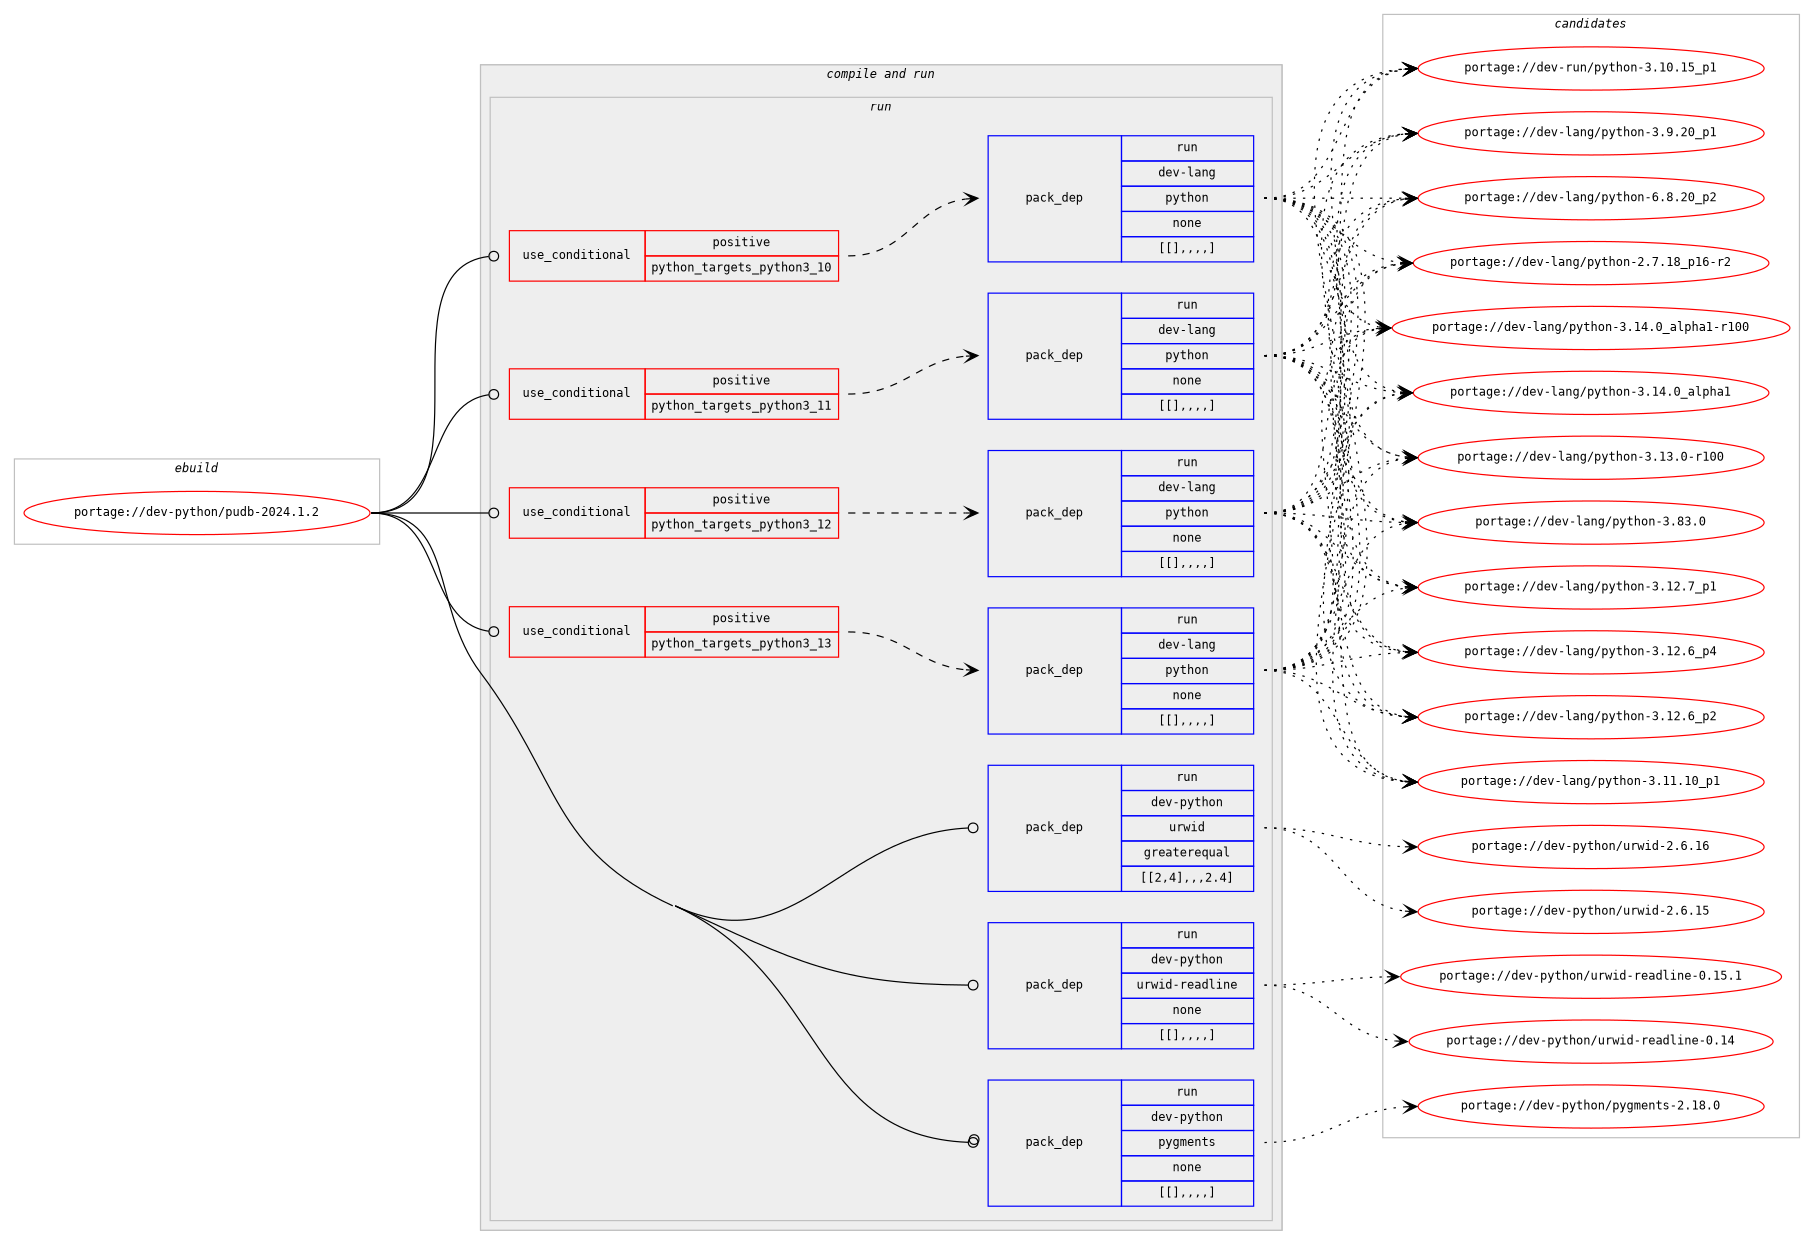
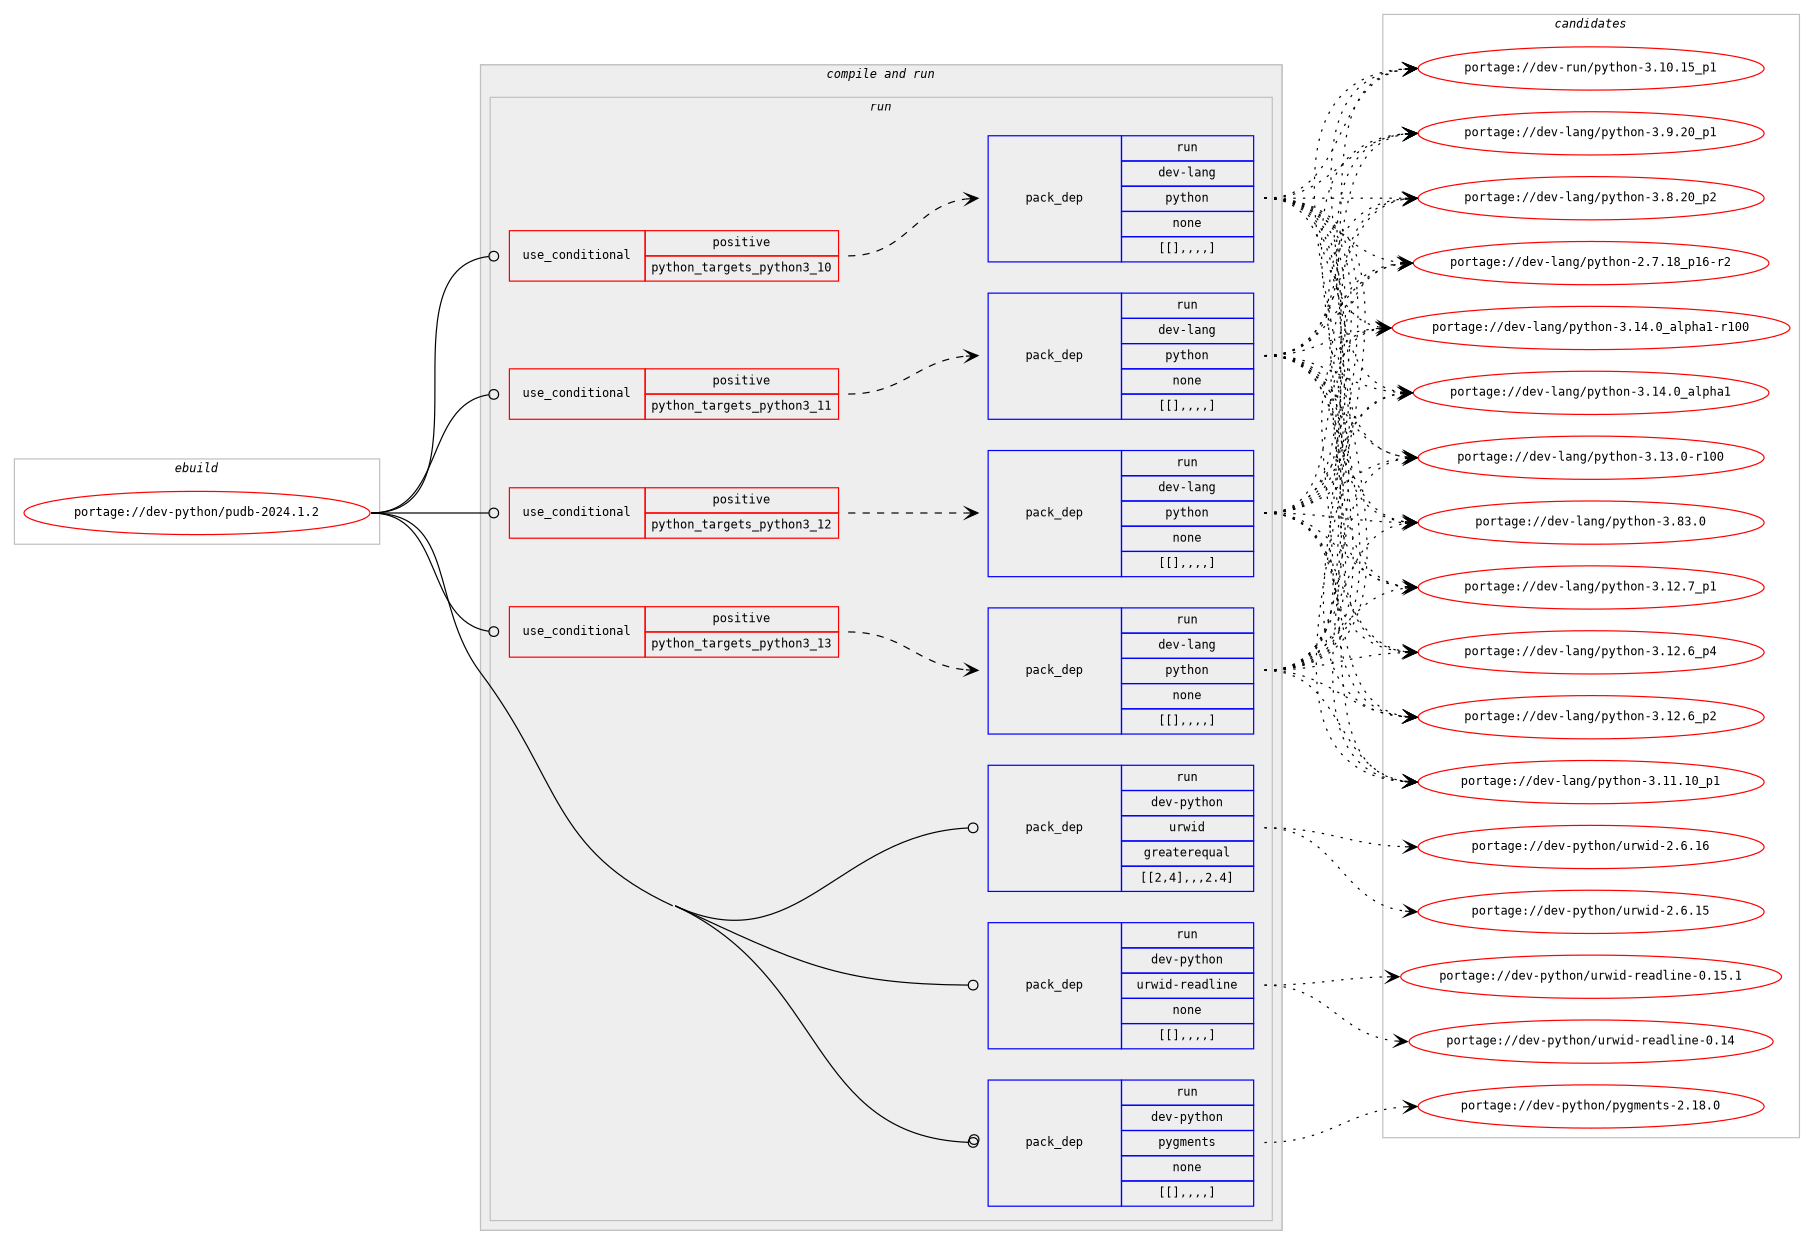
(1591, 198) -> (1591, 198)
